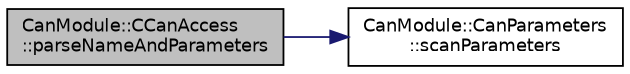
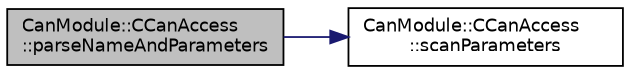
(486, 37) -> (486, 37)
